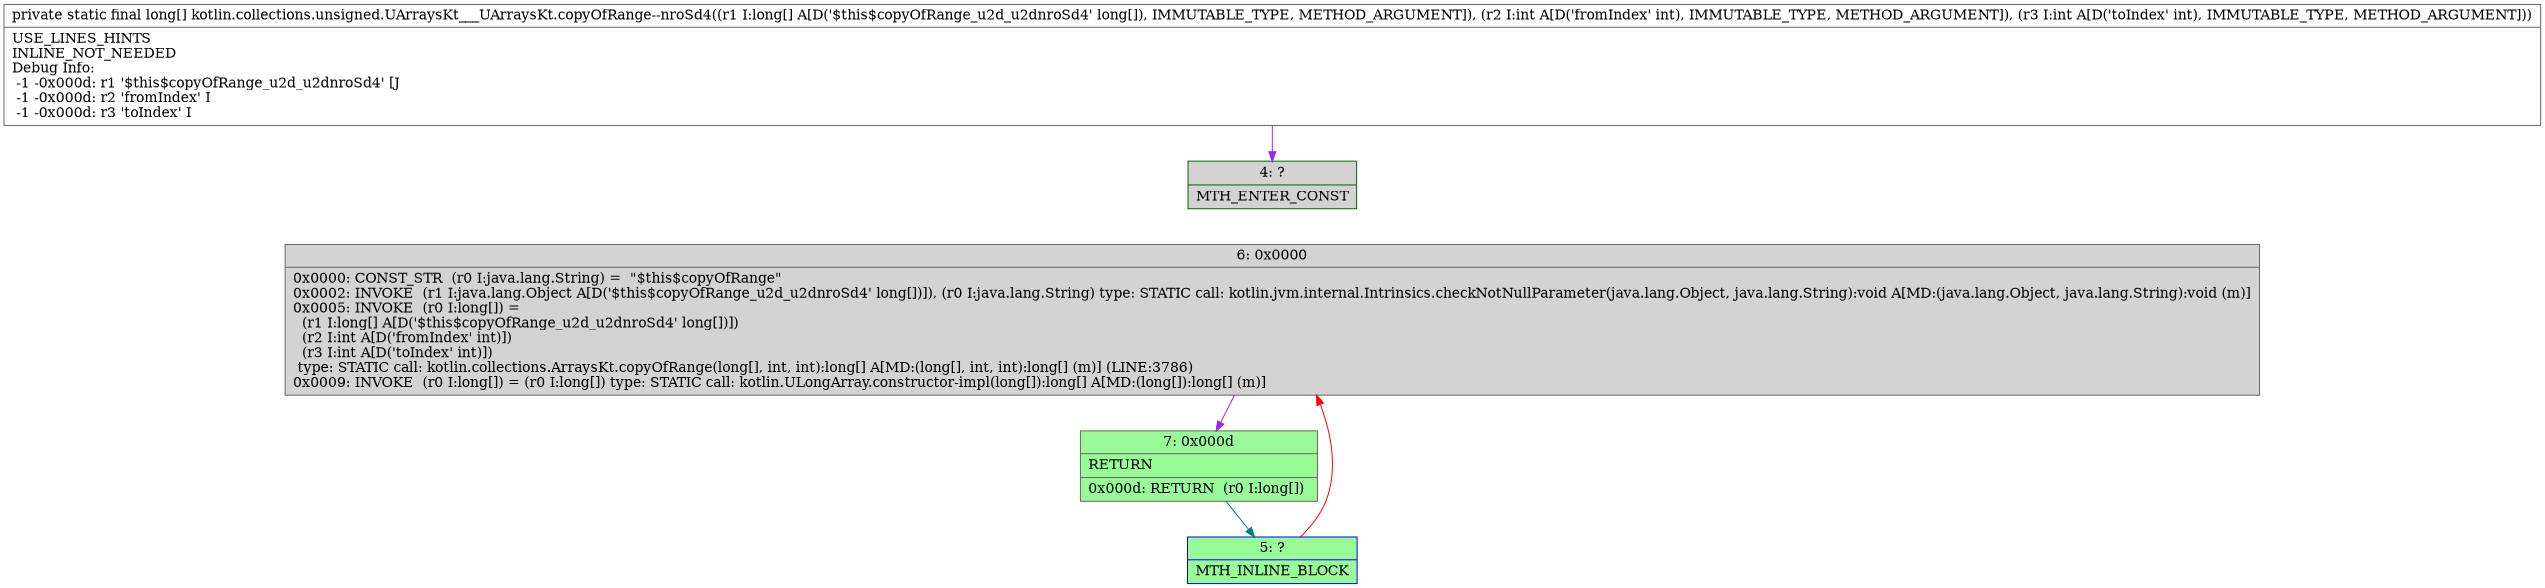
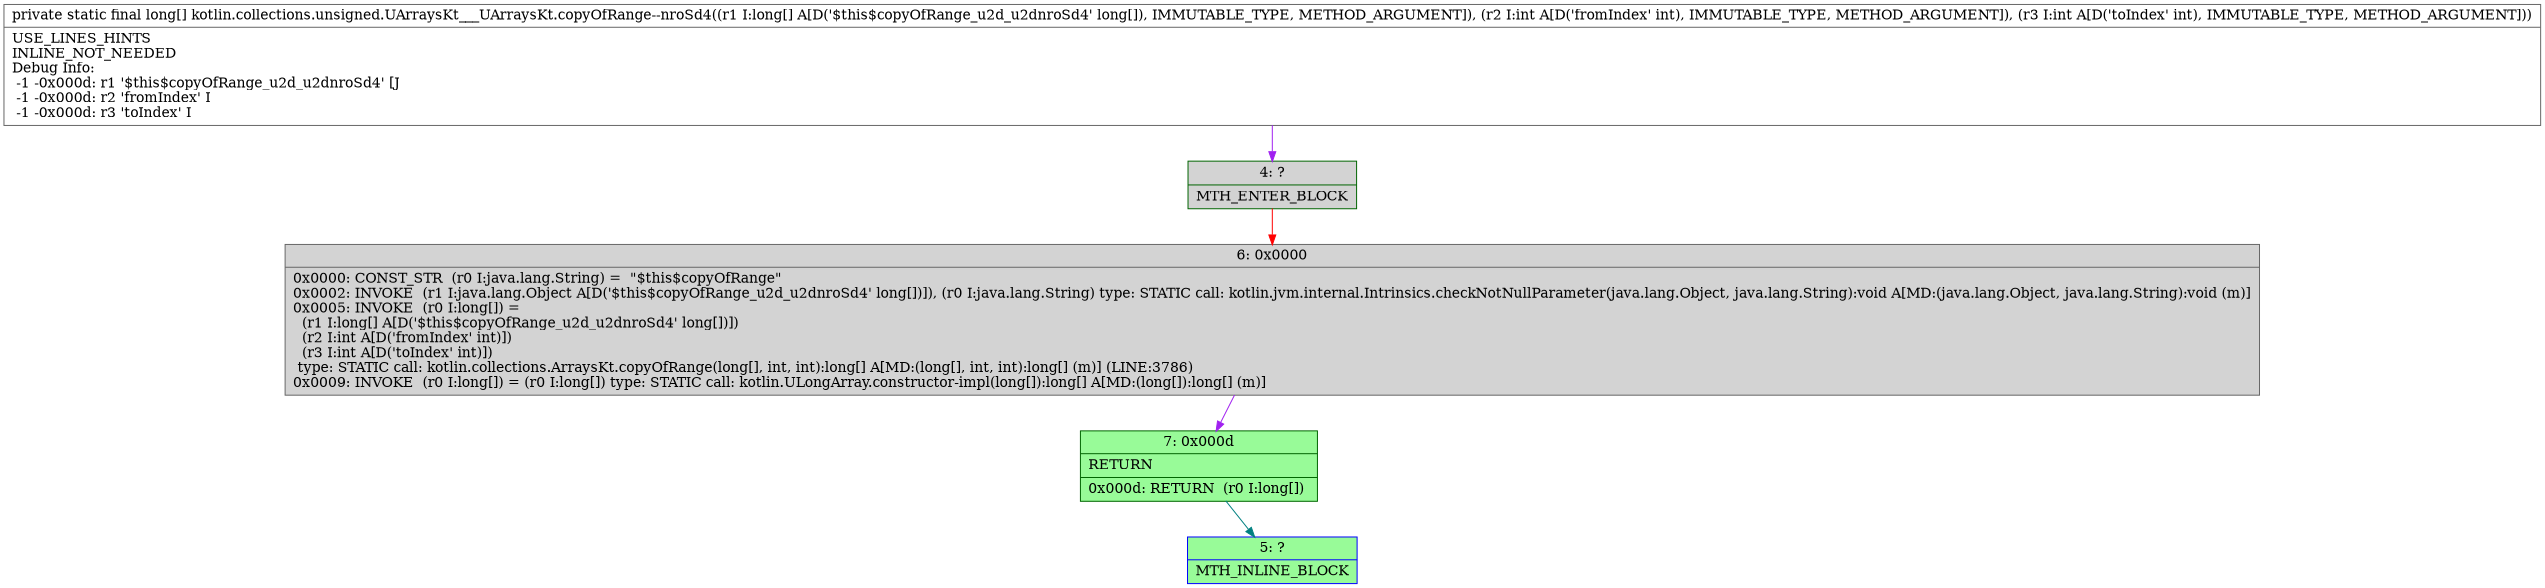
(1272, 196) -> (1272, 196)
(1199, 466) -> (1199, 466)
(1332, 475) -> (1272, 222)
